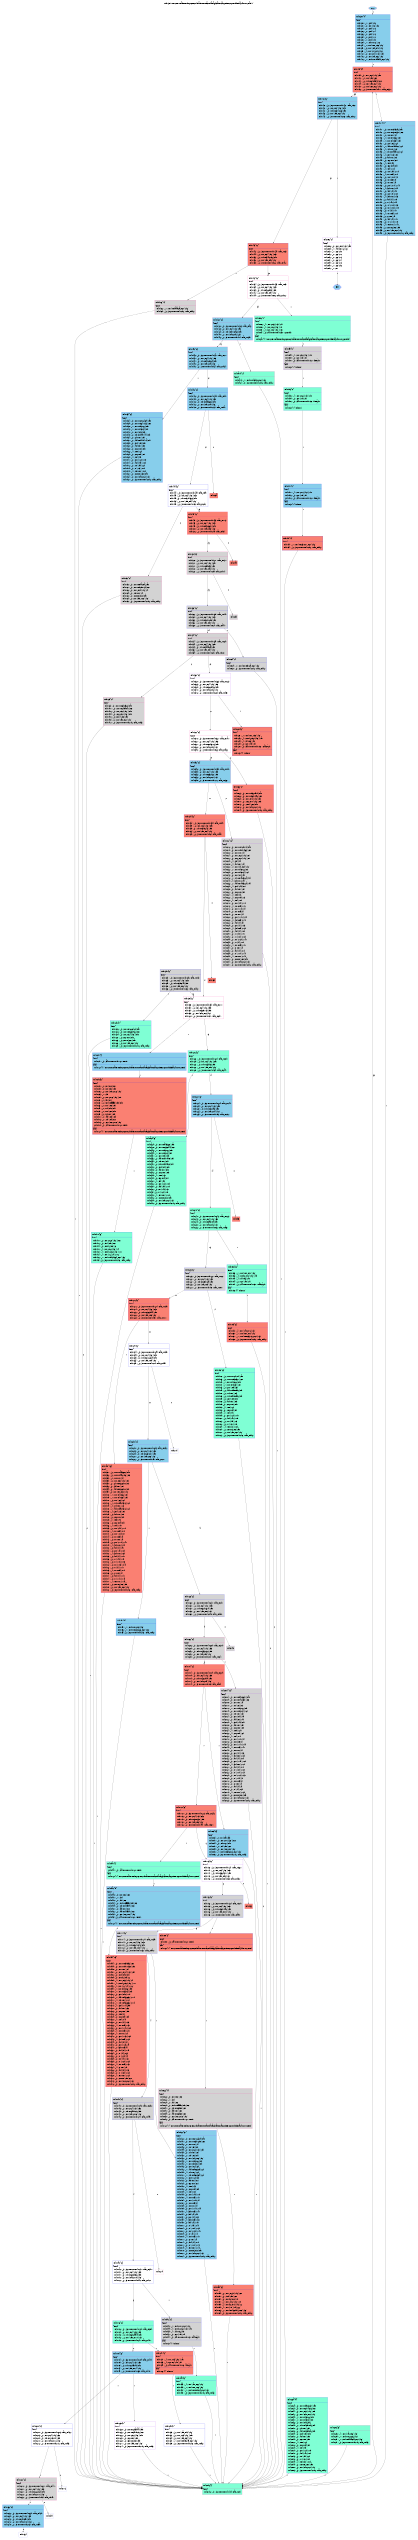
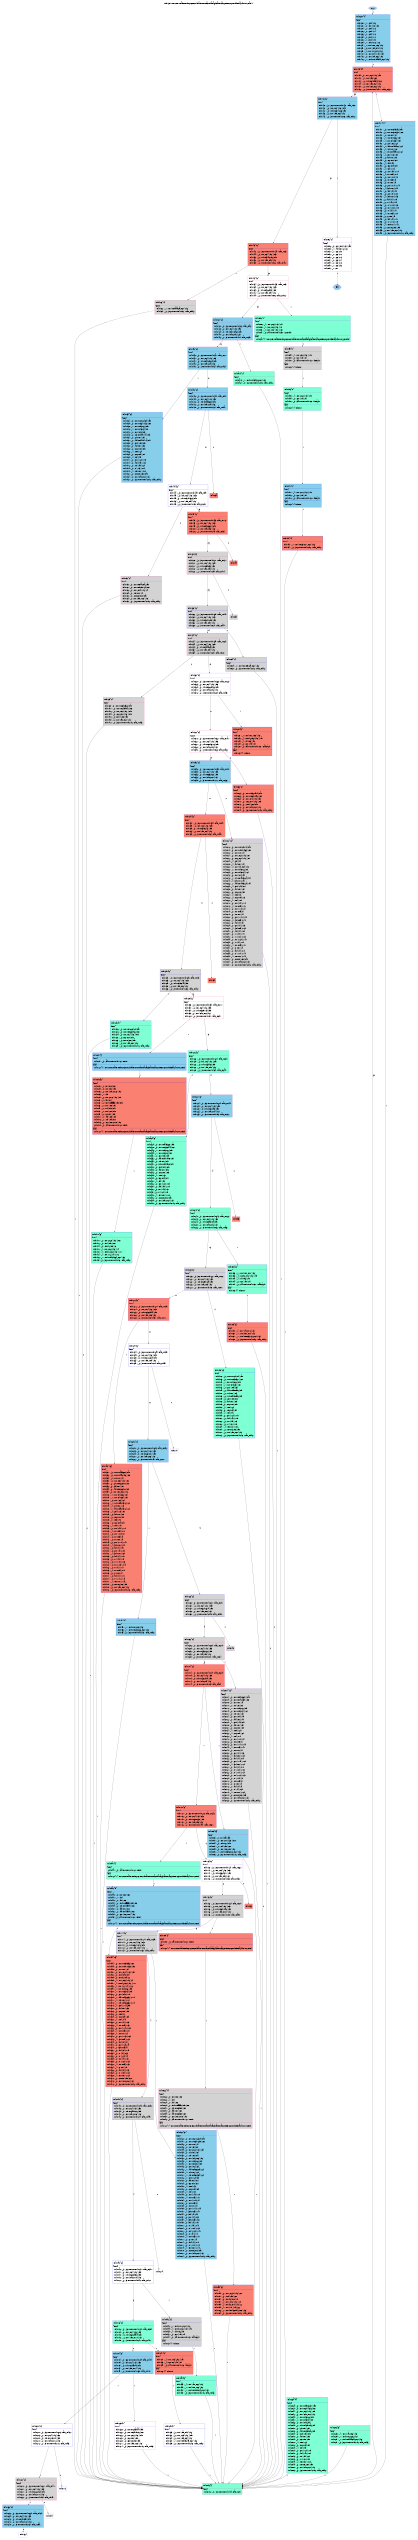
(204, 916) -> (190, 902)
